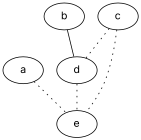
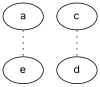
(64, 16) -> none
(108, 73) -> none
(77, 97) -> none
